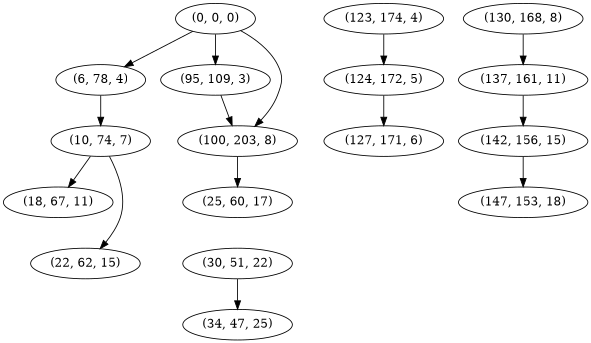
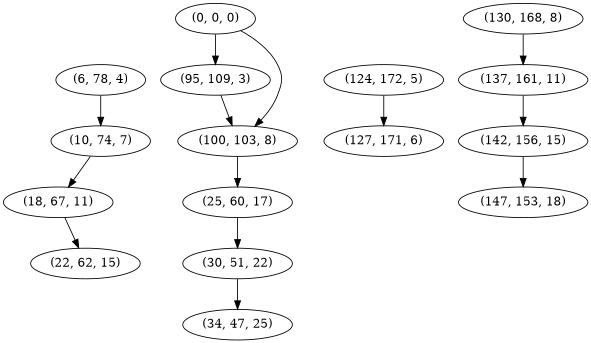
(384, 19) -> none
(162, 47) -> none
(238, 141) -> (238, 141)
(123, 200) -> (70, 229)
none -> (238, 229)
